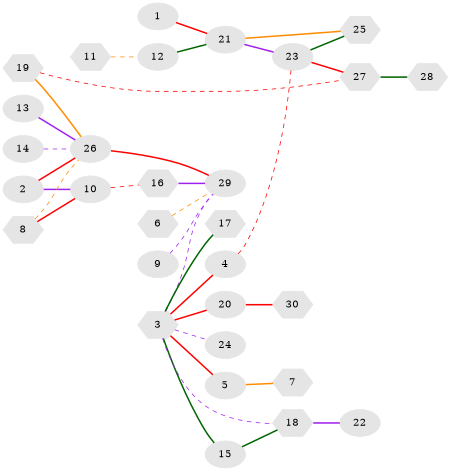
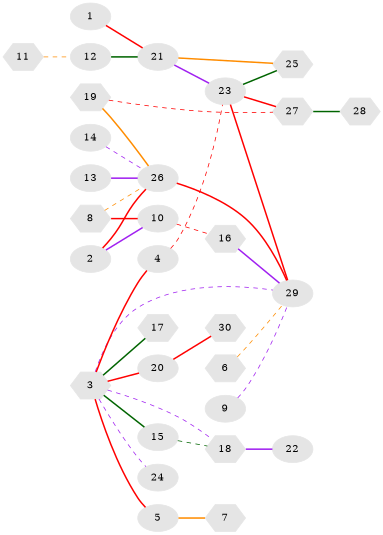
none -> (259, 192)
(260, 438) -> (193, 443)
